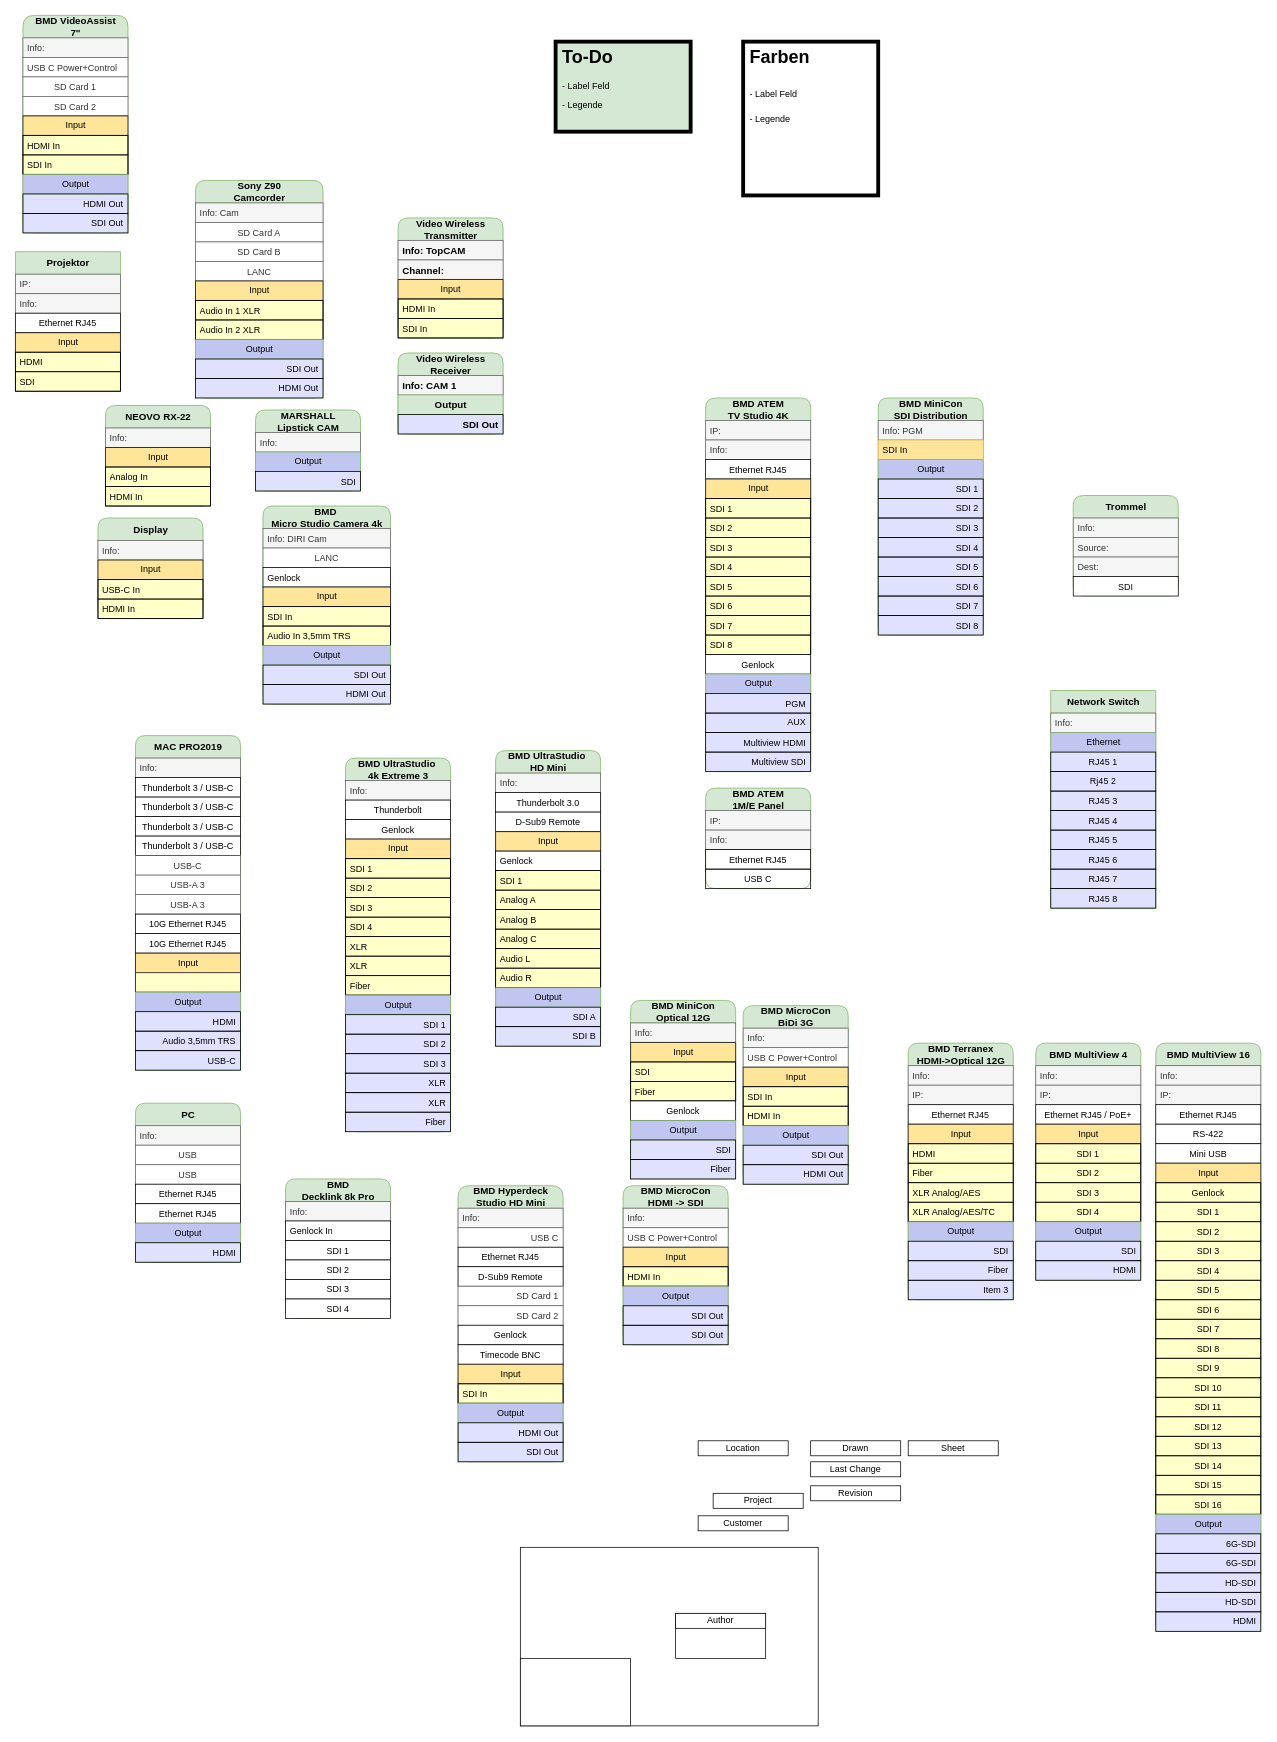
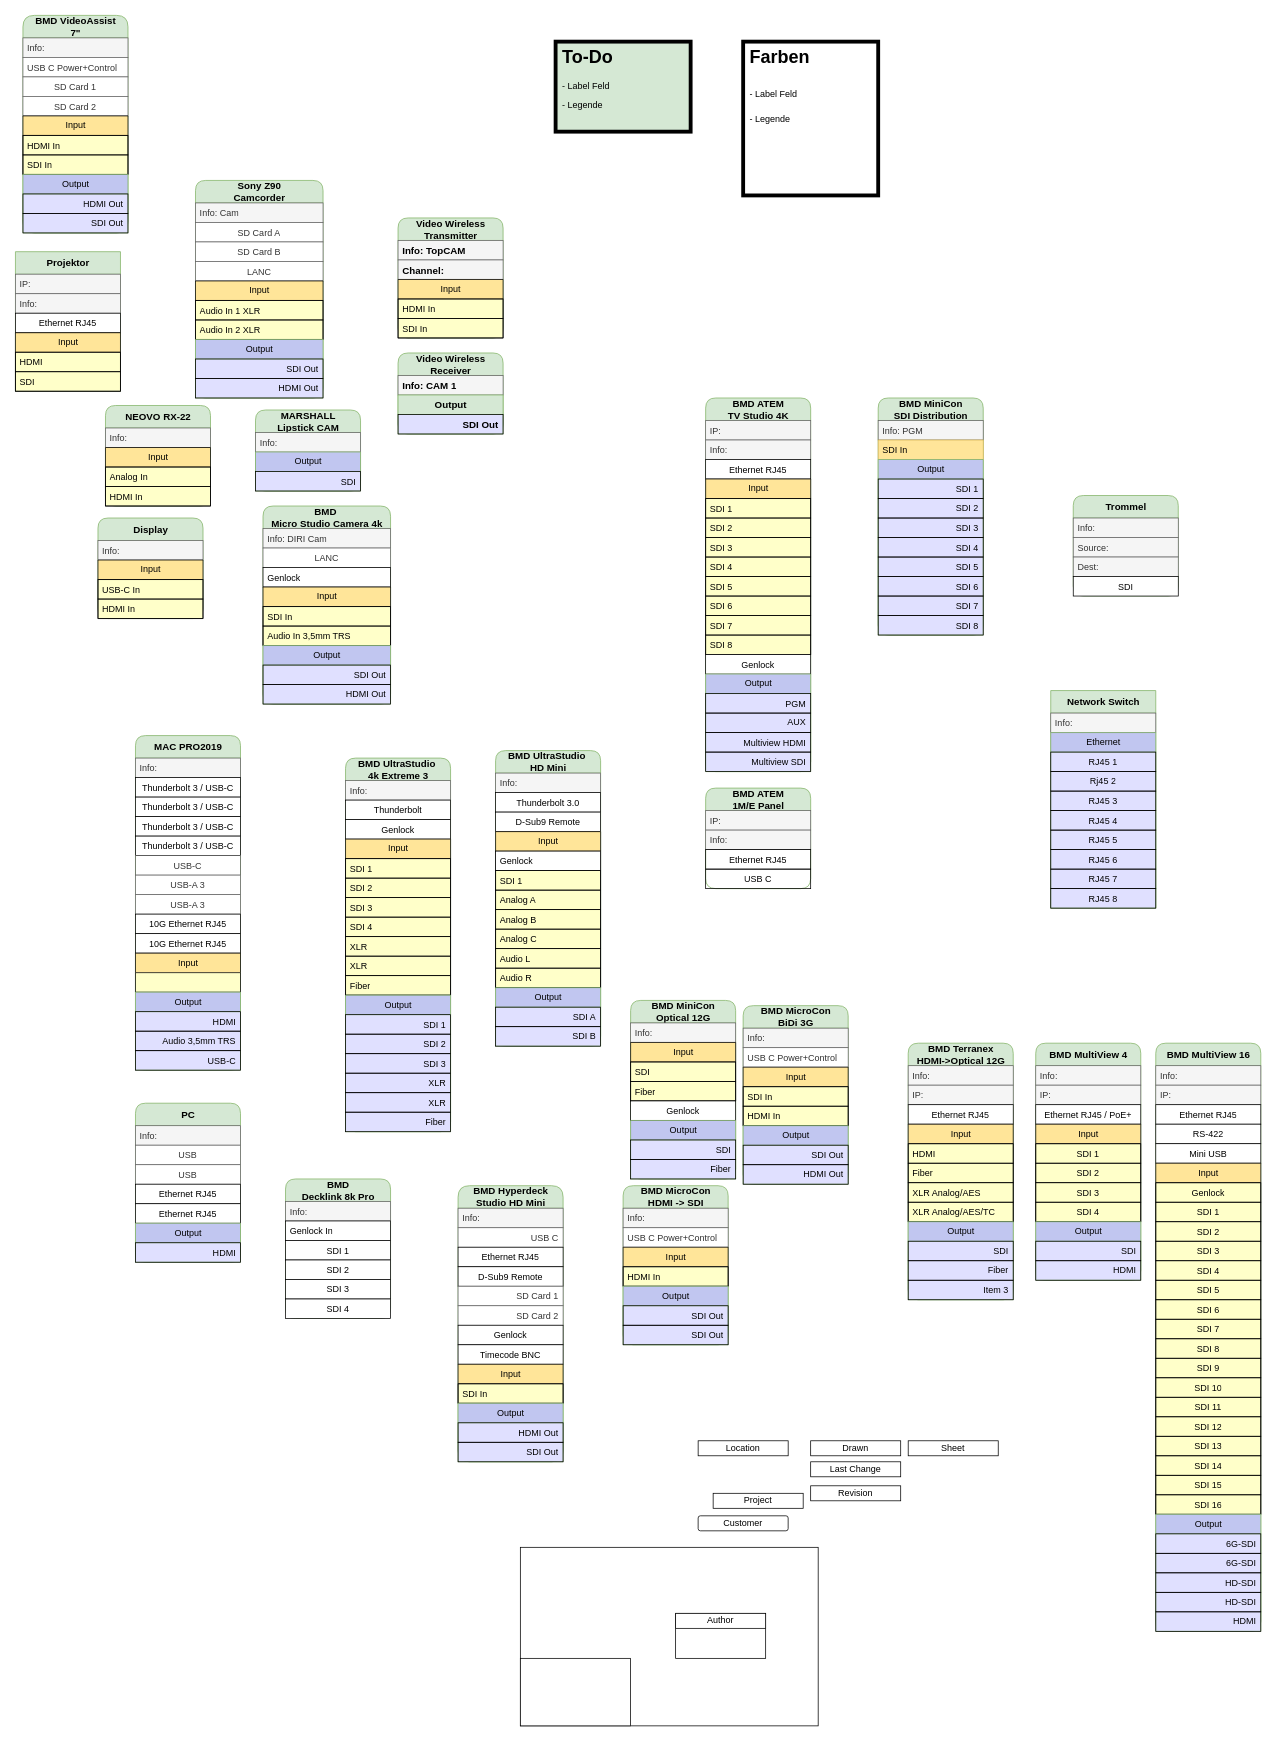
(743, 1523) -> (743, 1523)
